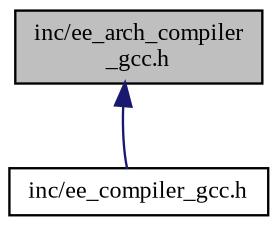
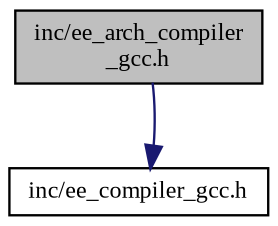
(123, 138) -> (155, 114)
